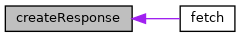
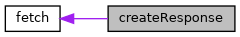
(163, 19) -> (91, 19)
